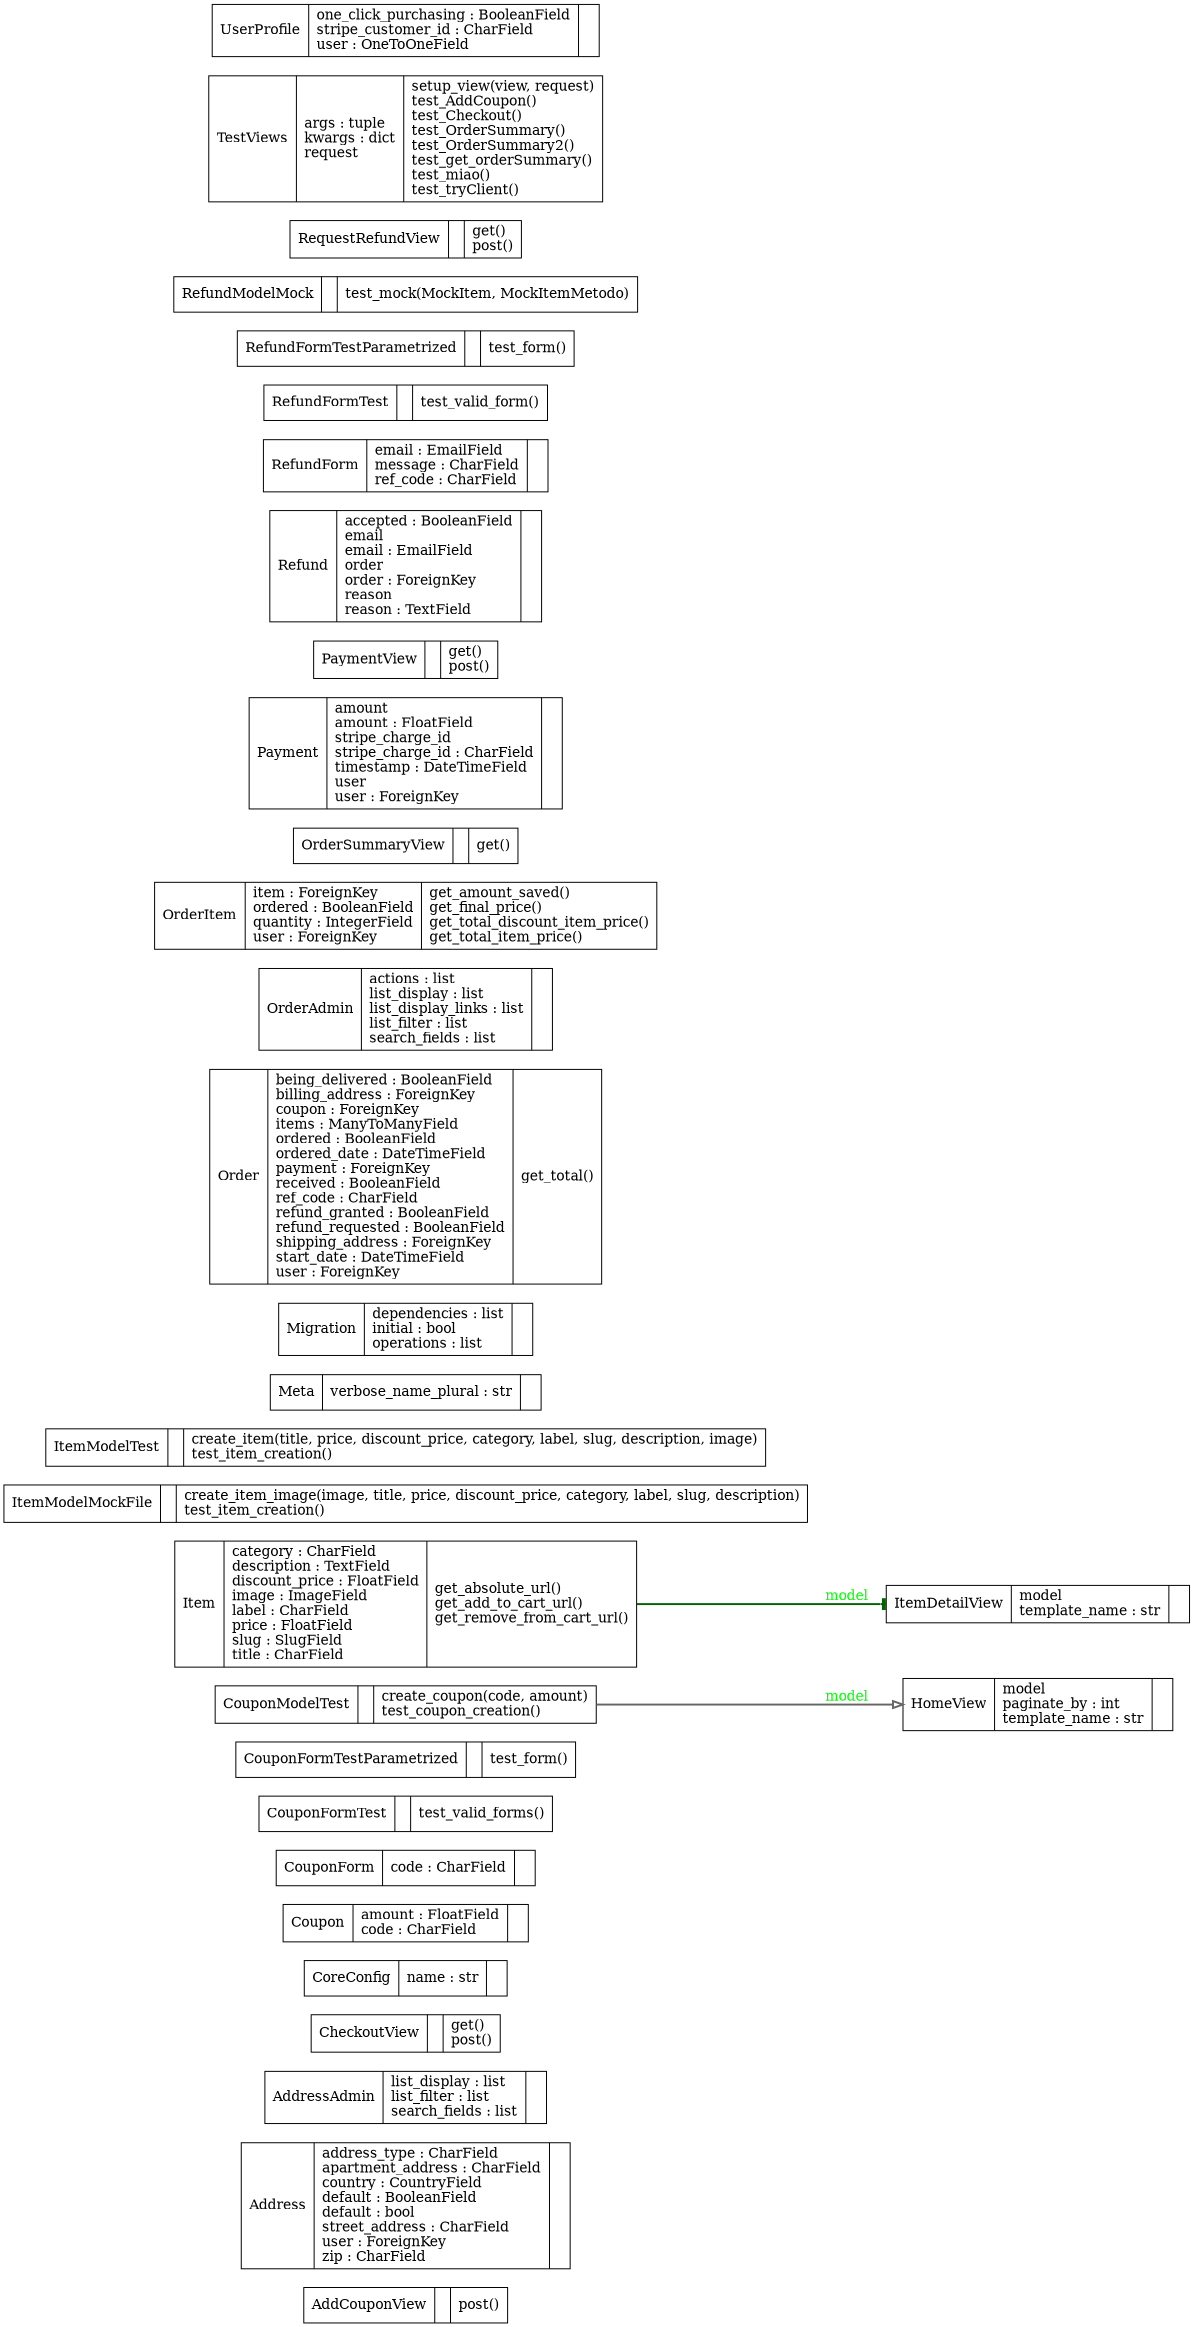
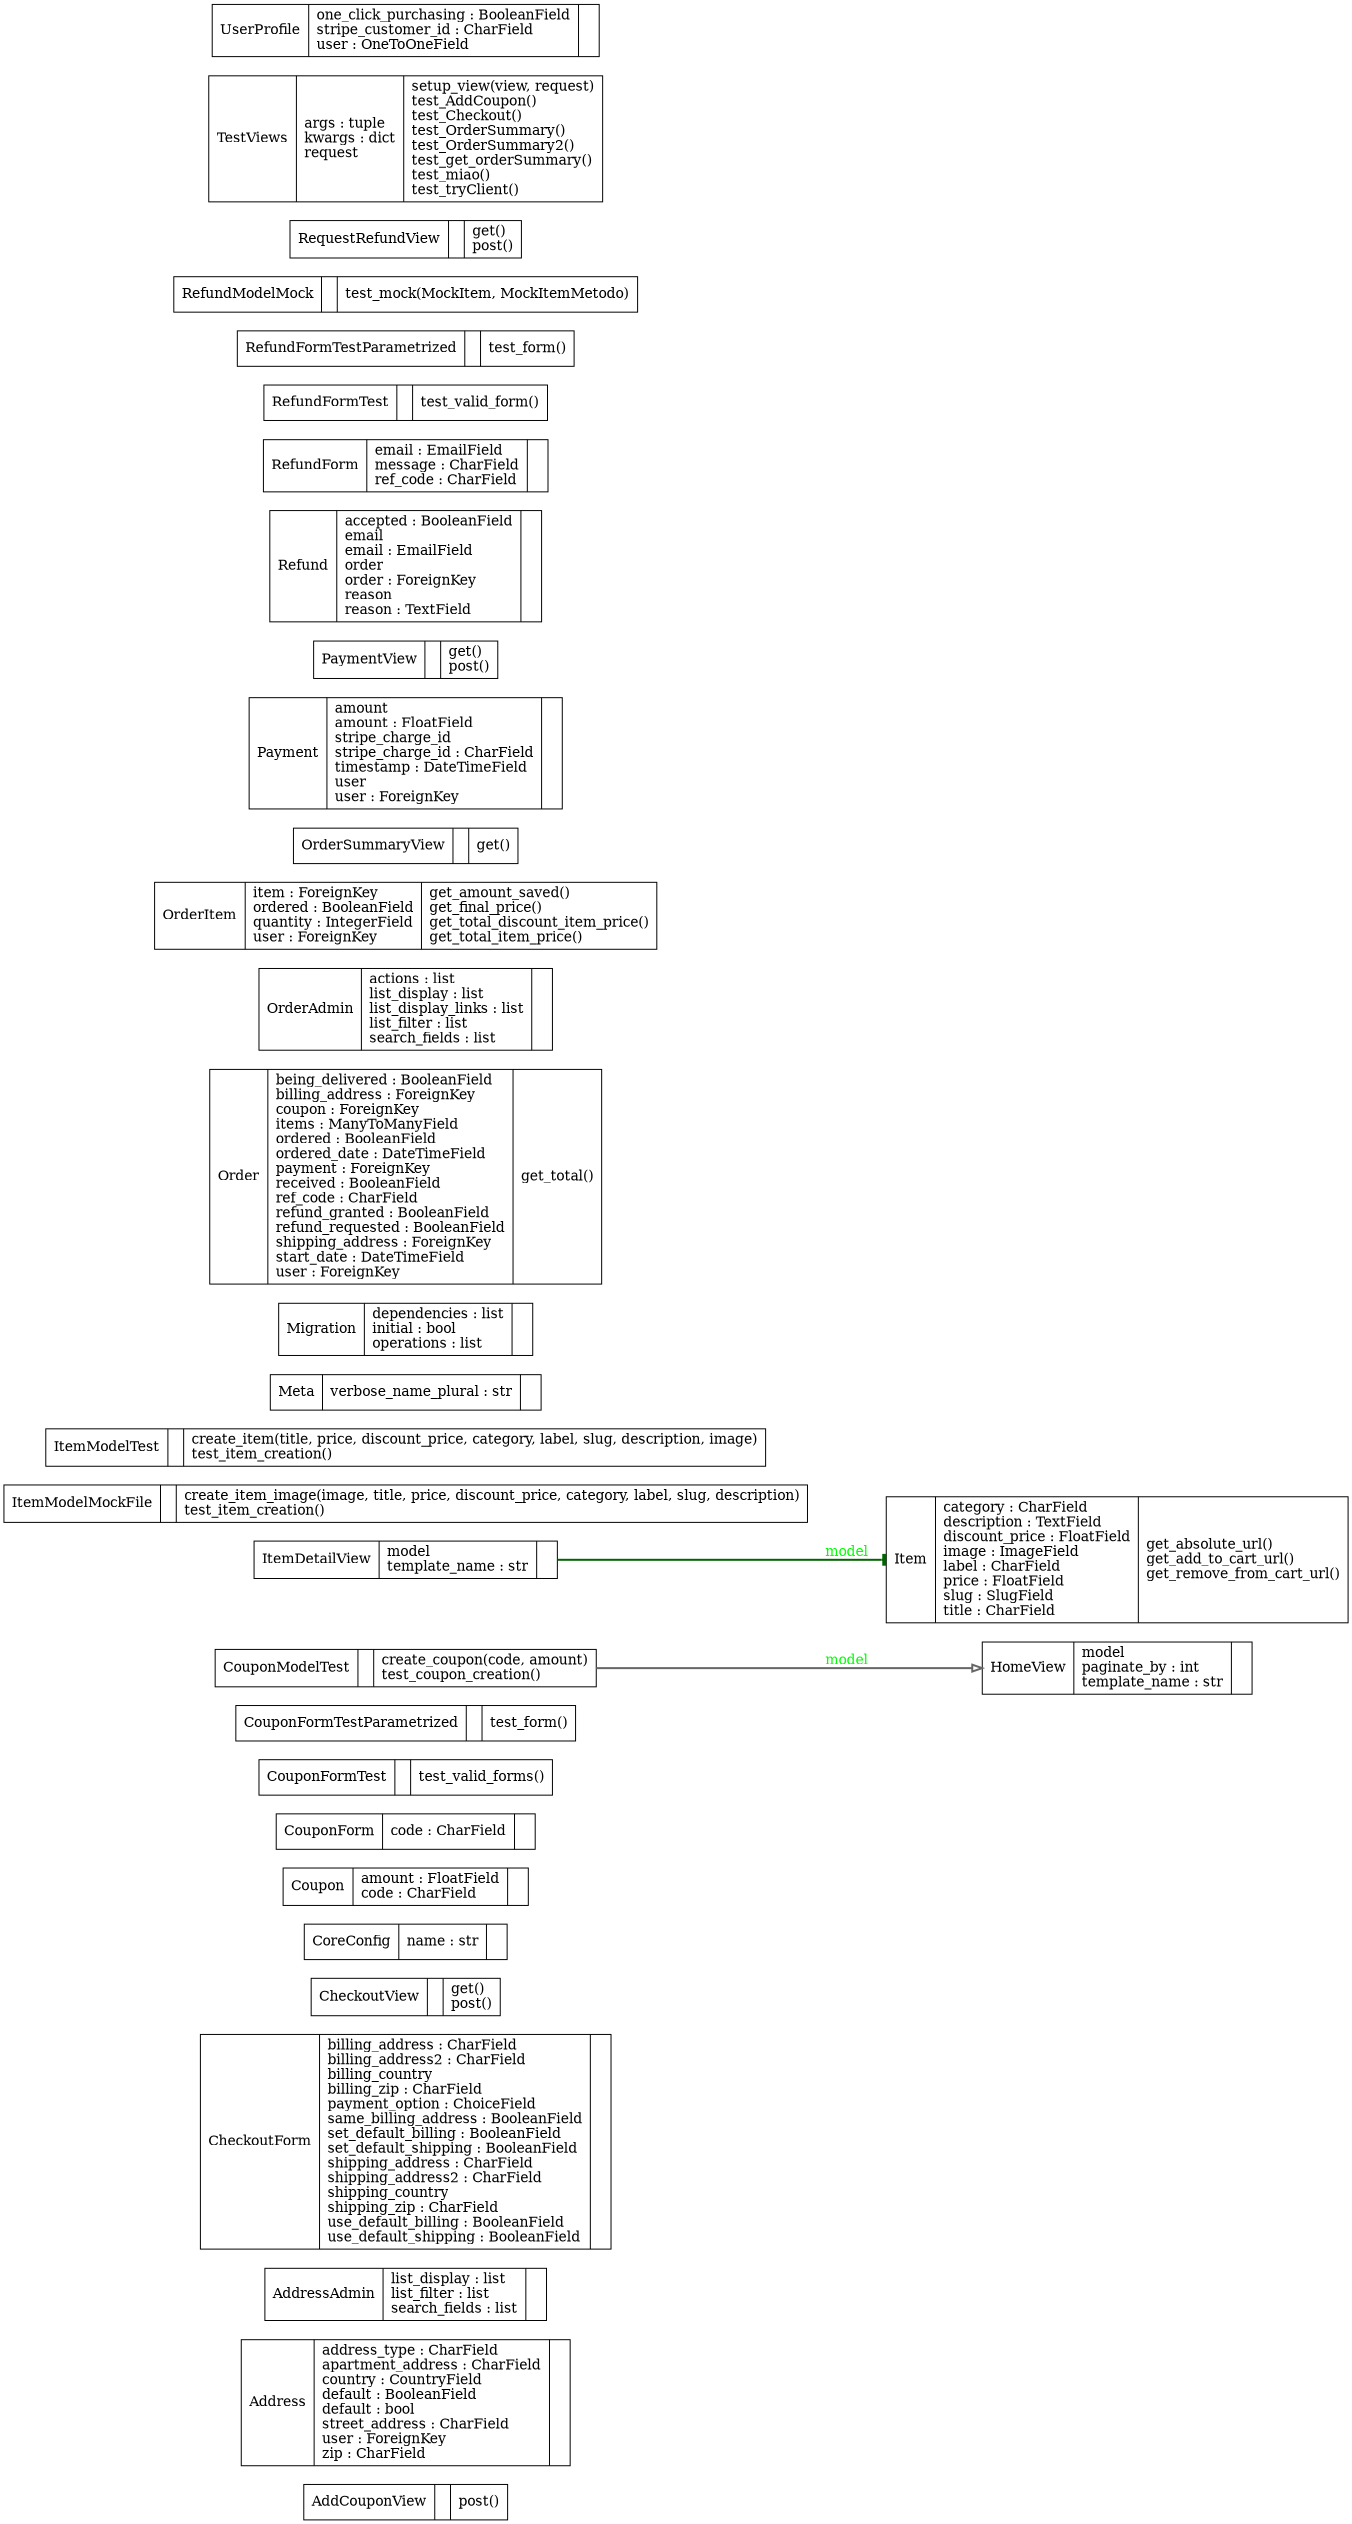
(759, 1604) -> (719, 1560)
none -> (406, 2142)
